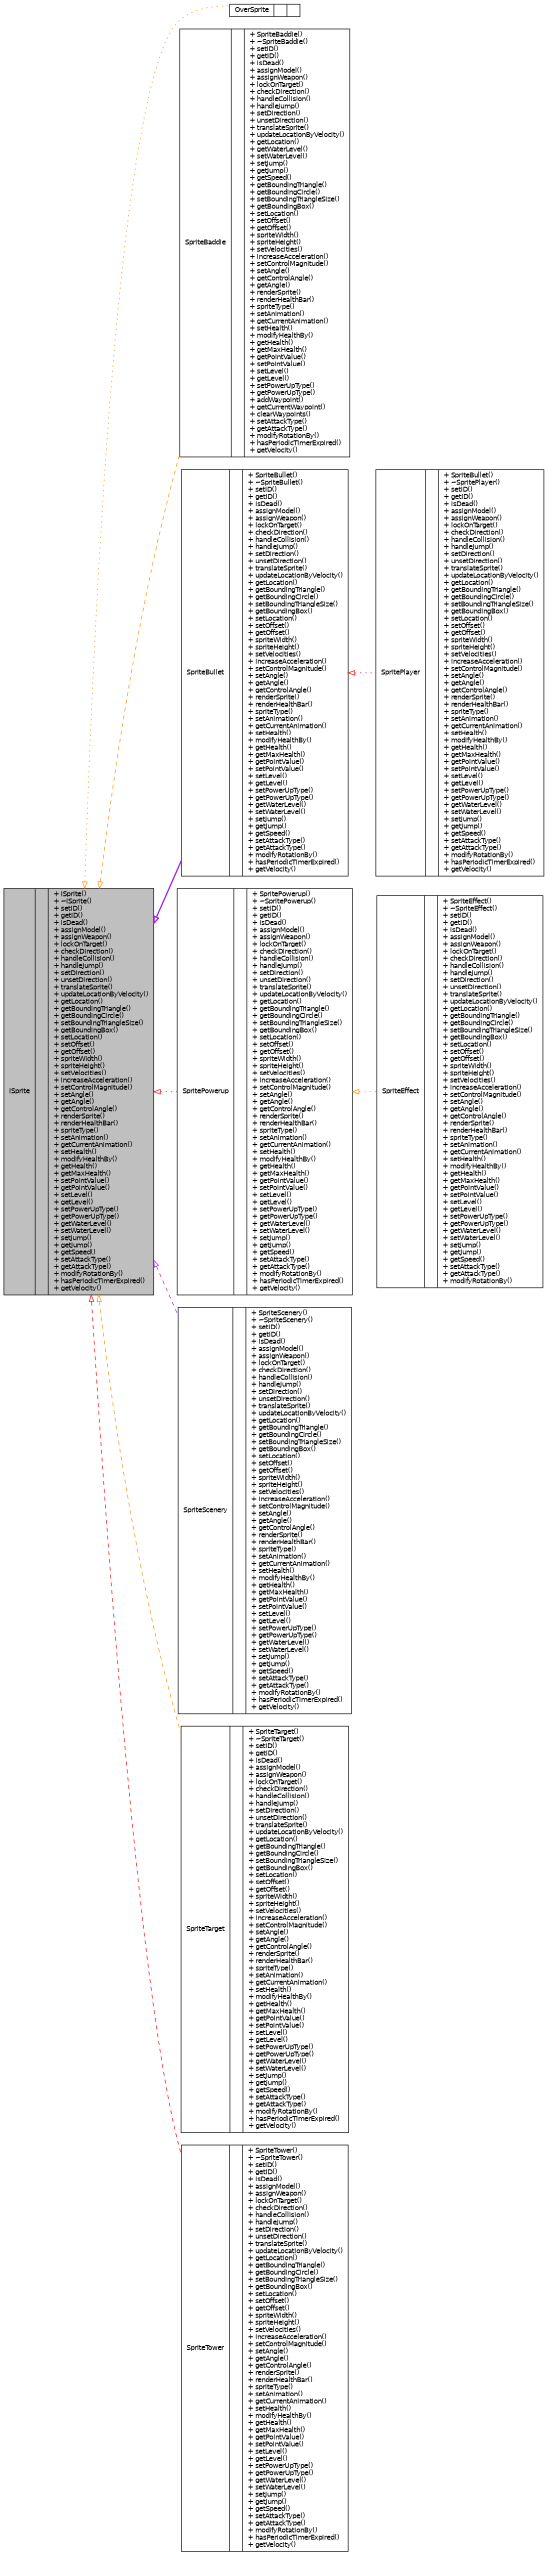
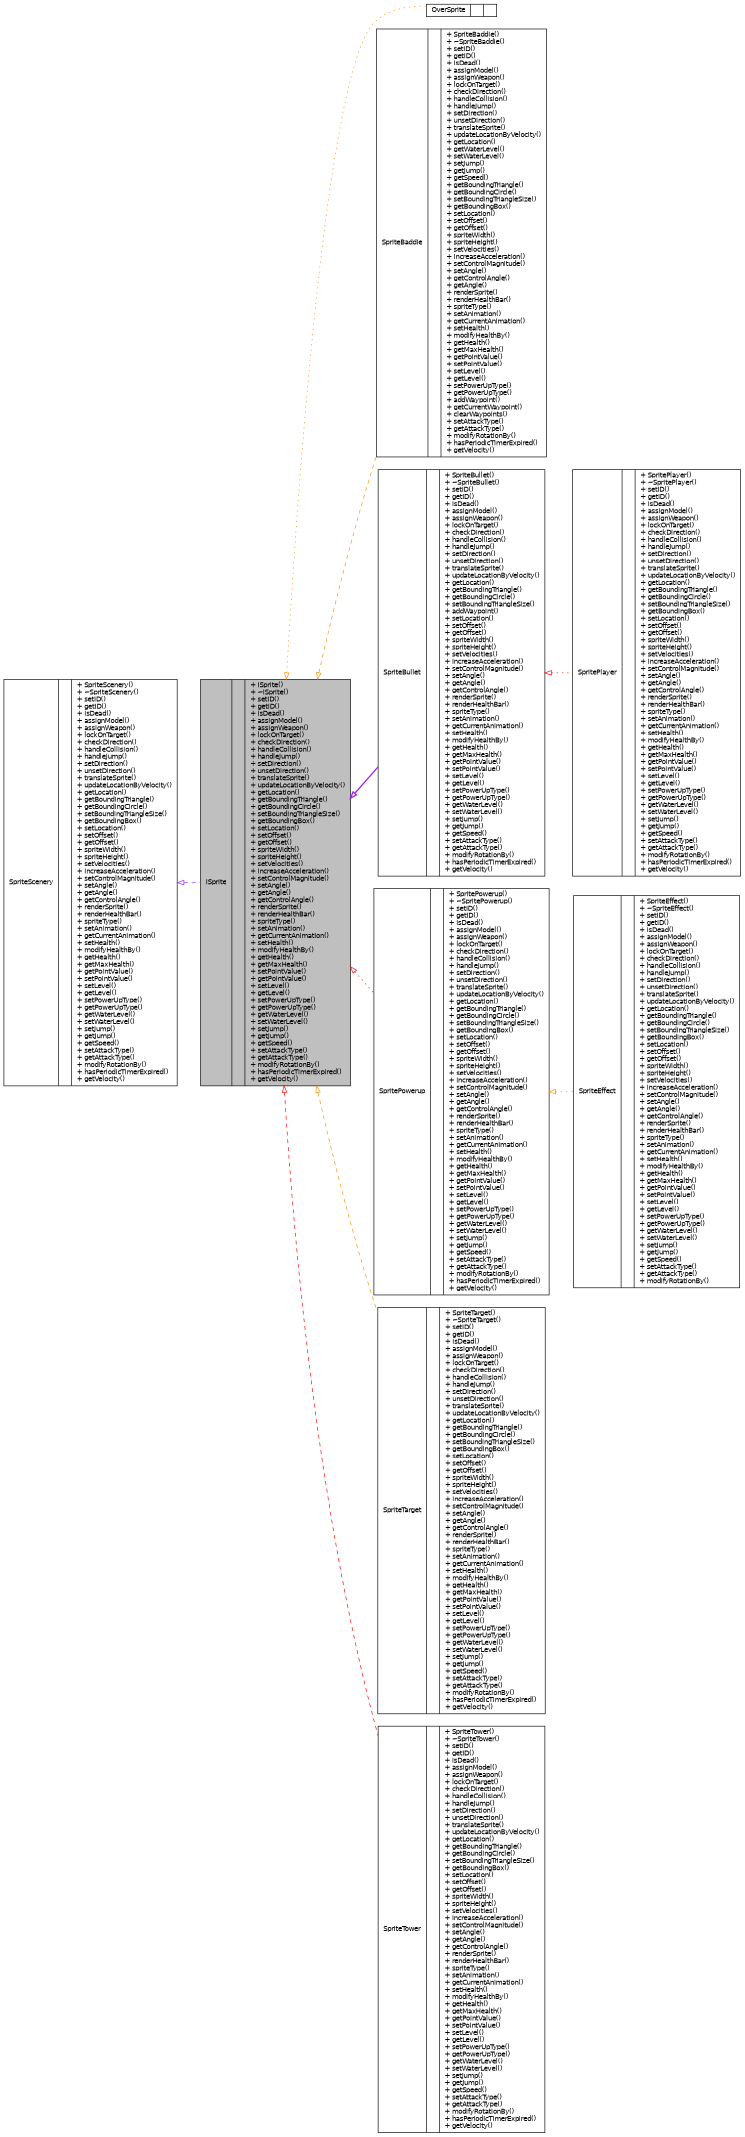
(468, 476) -> (666, 476)
(280, 612) -> (472, 612)
(167, 1291) -> (192, 883)
